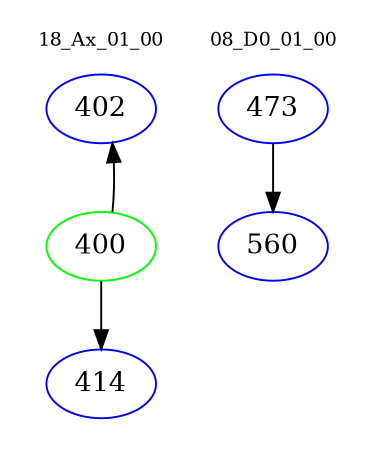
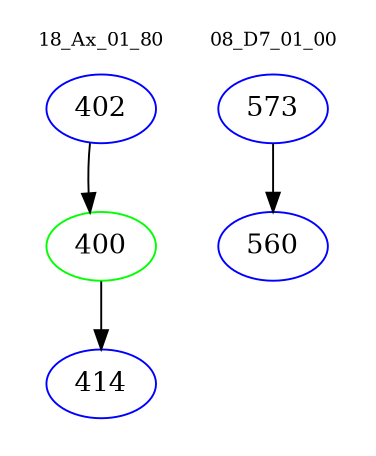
(101, 41) -> (101, 41)
(274, 41) -> (274, 41)
(273, 109) -> (273, 109)
(114, 188) -> (88, 168)
